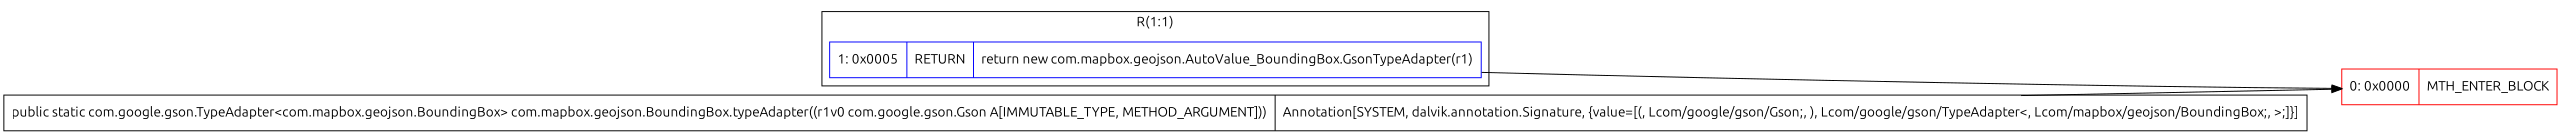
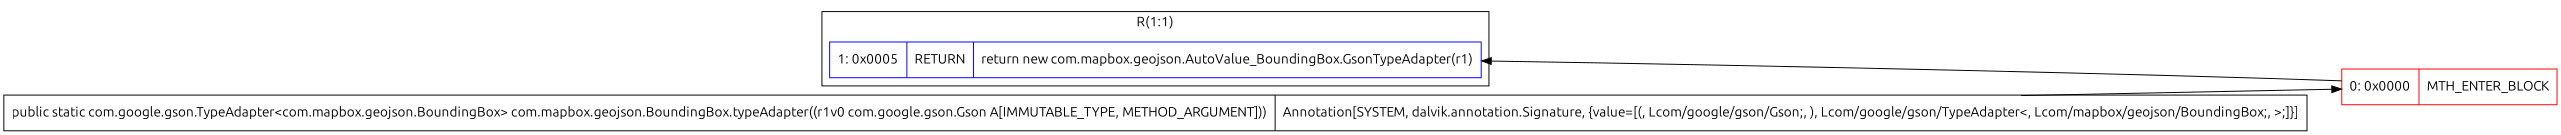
(1907, 82) -> (1917, 69)
